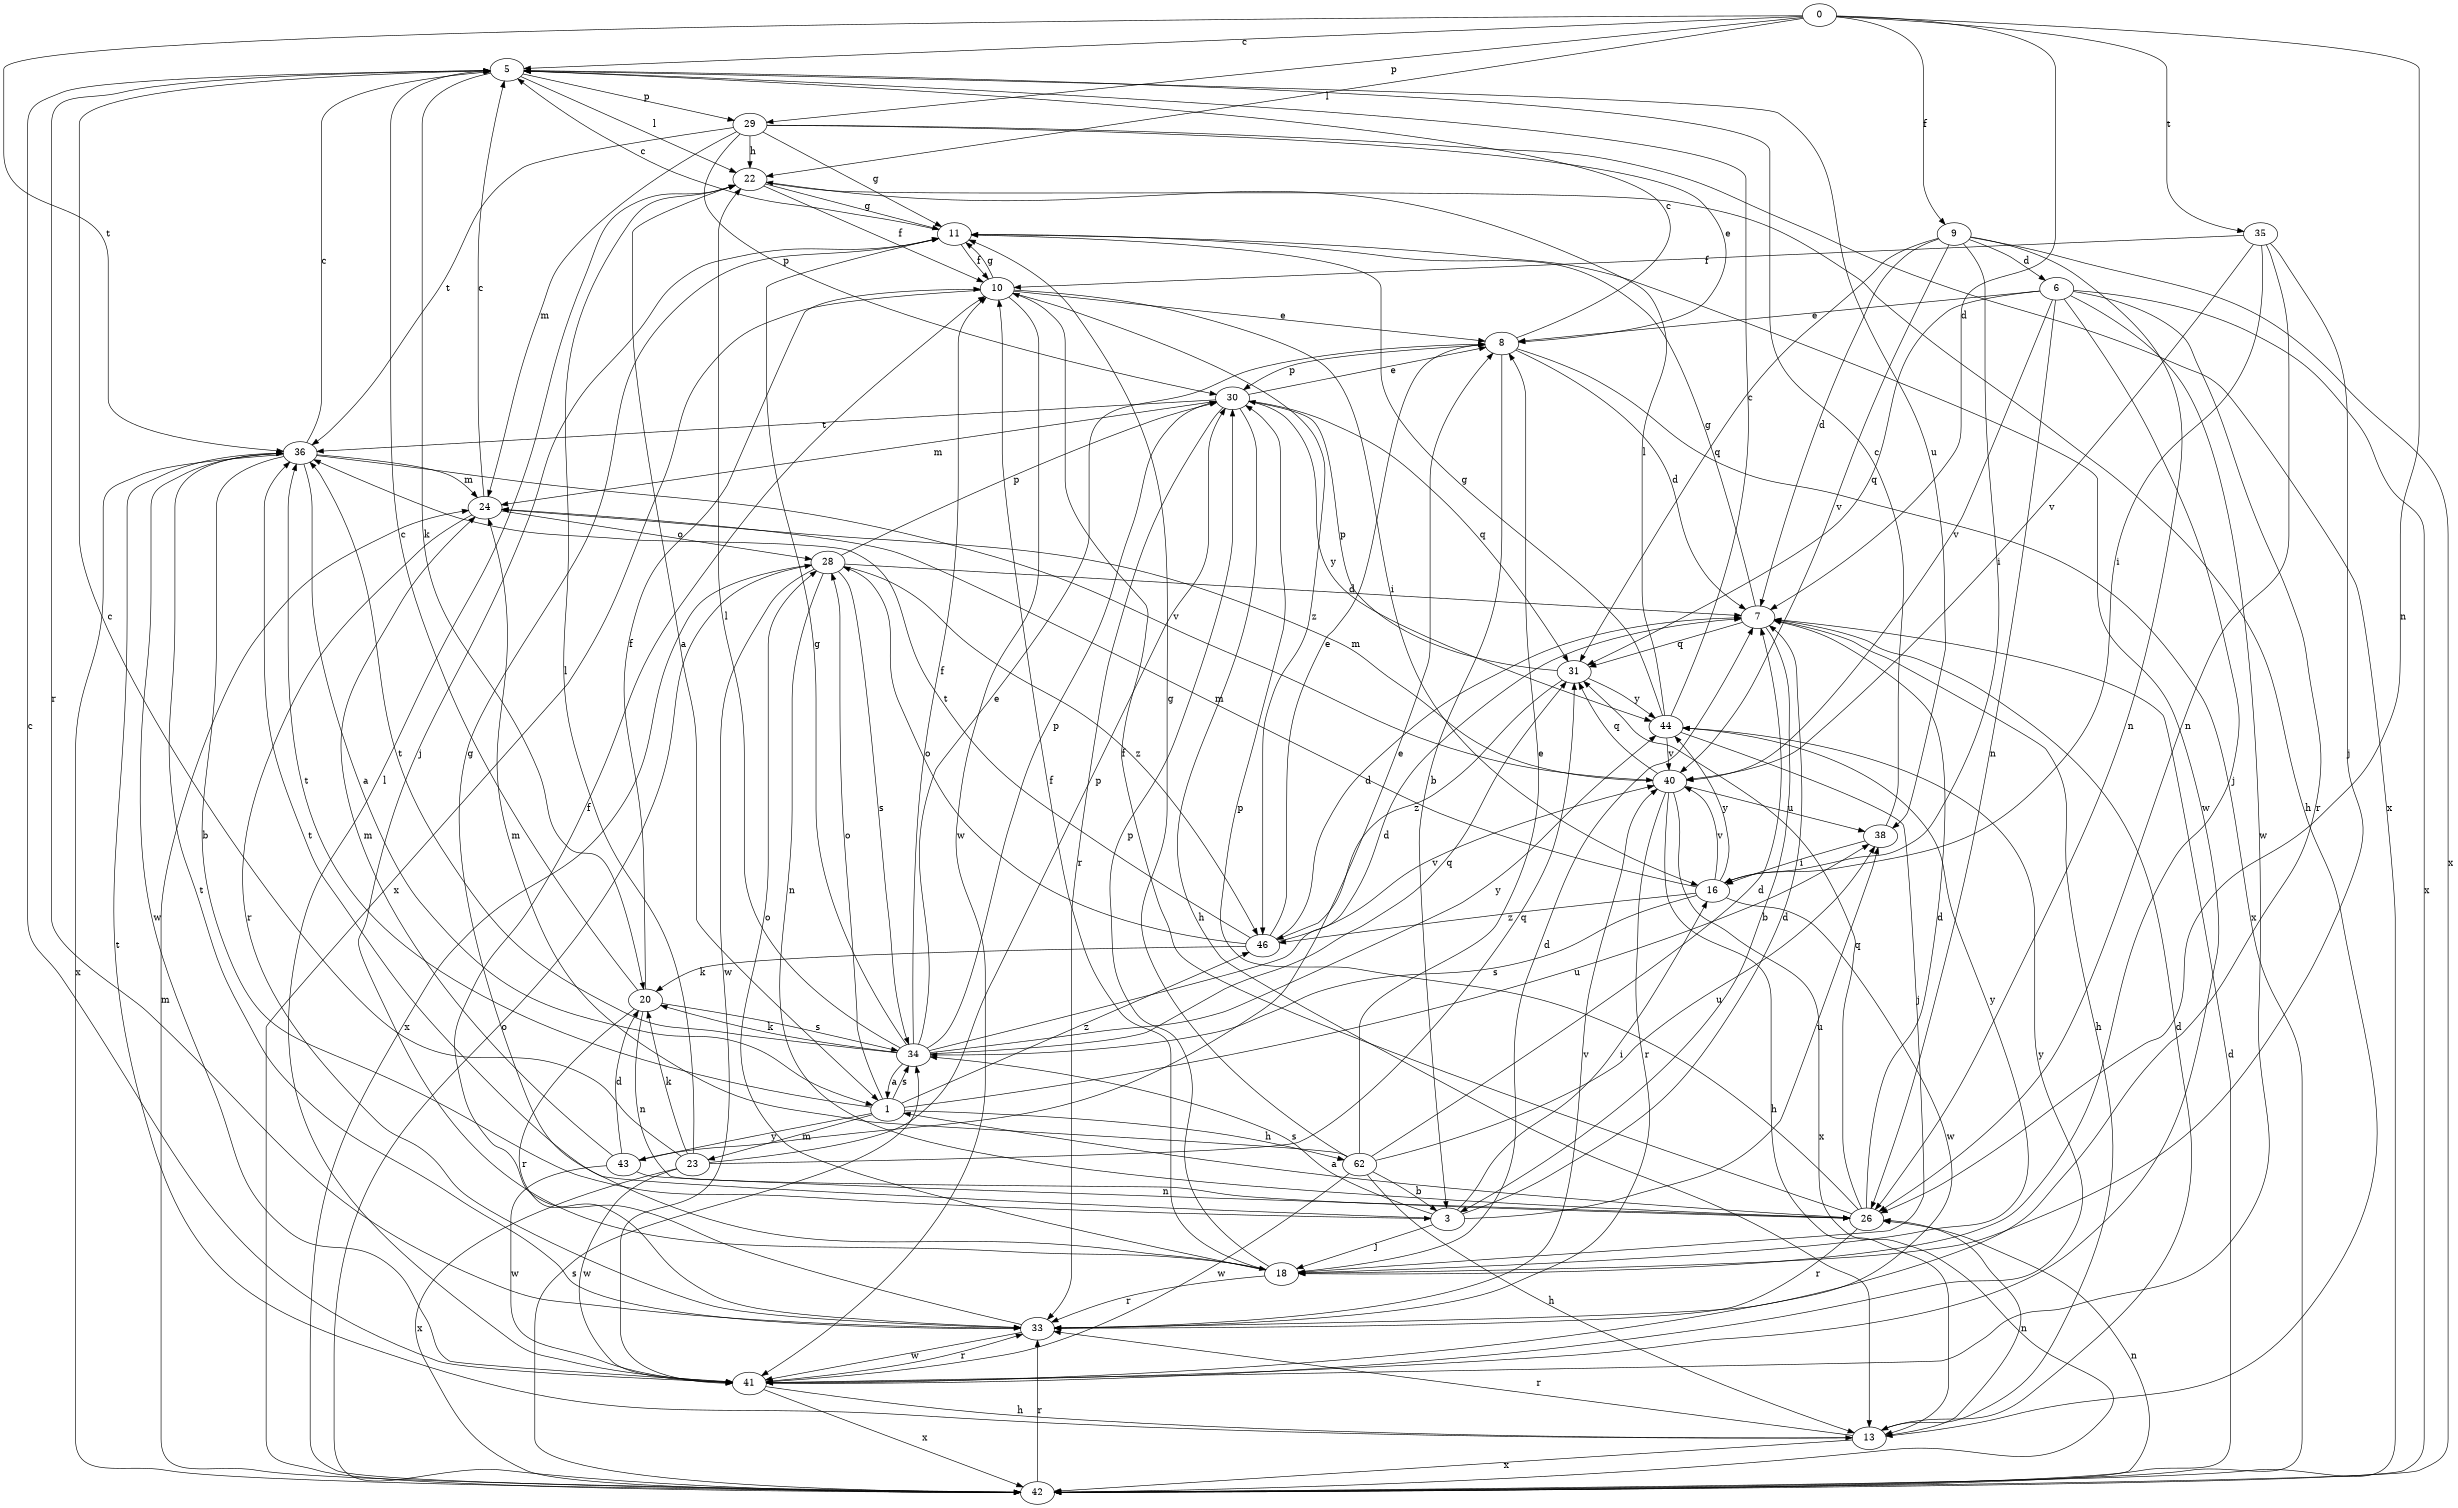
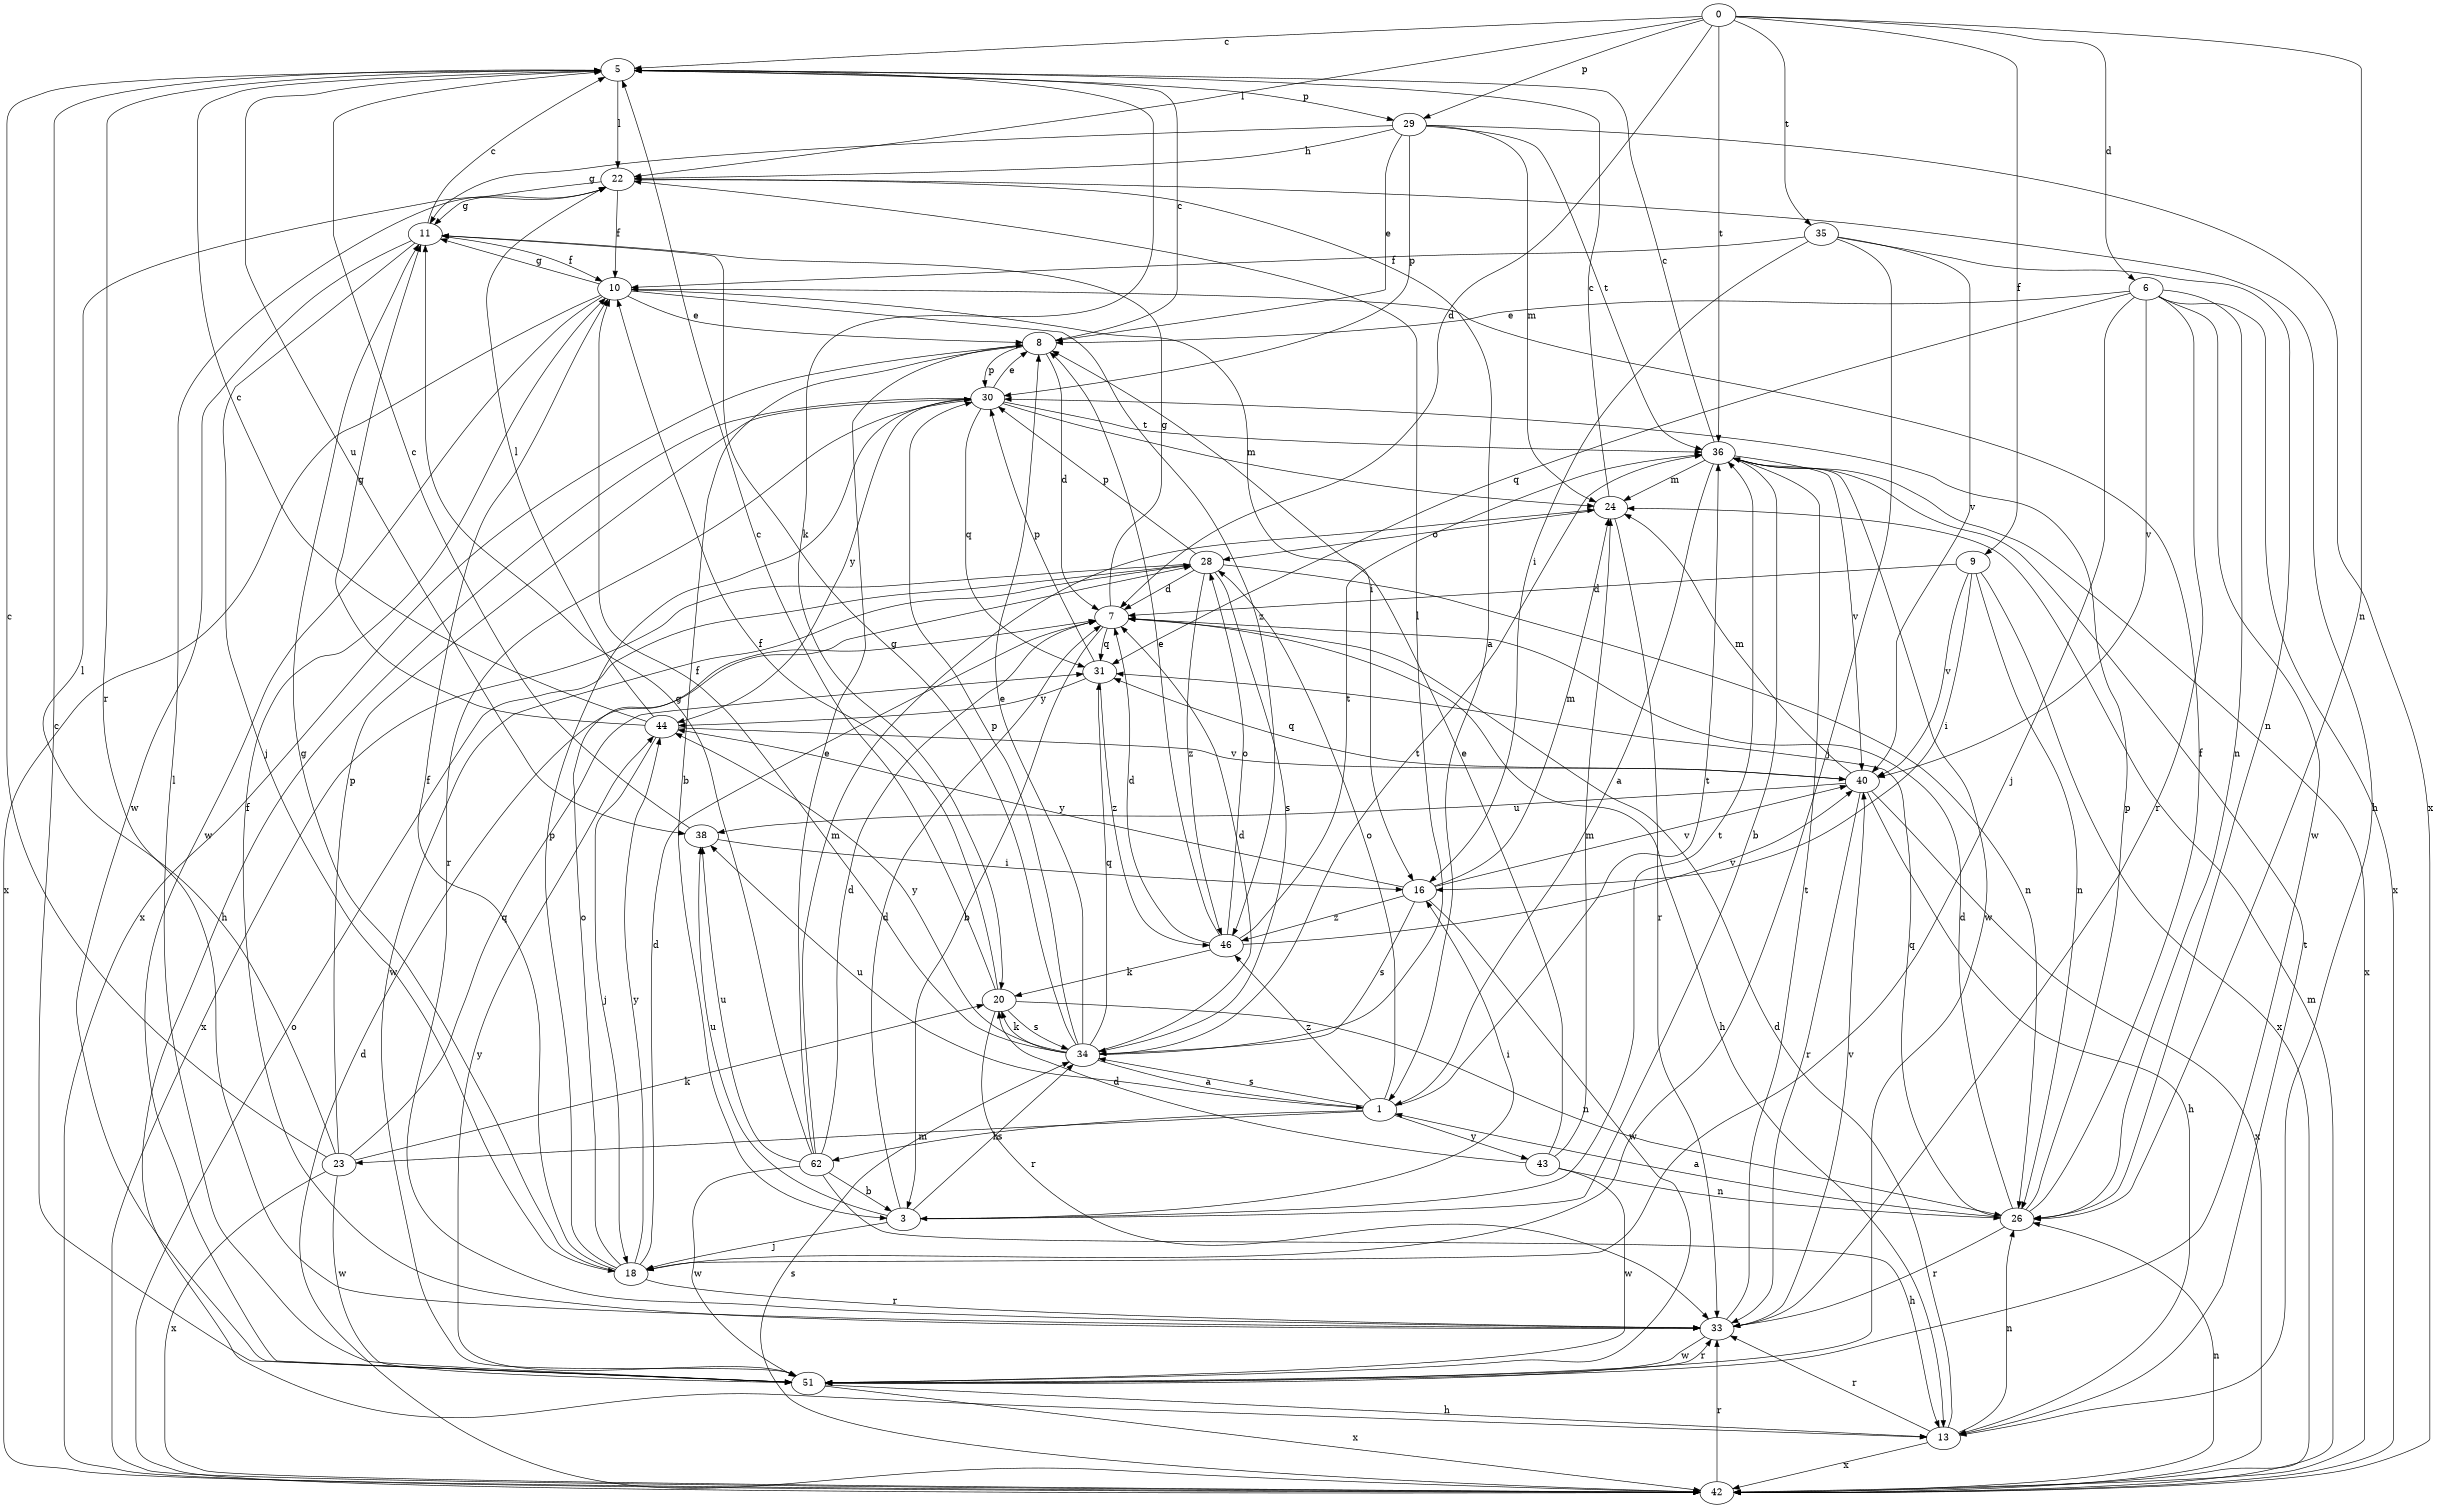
(2006, 255) -> (2036, 39)
(1730, 418) -> none
(749, 1384) -> (808, 1384)
